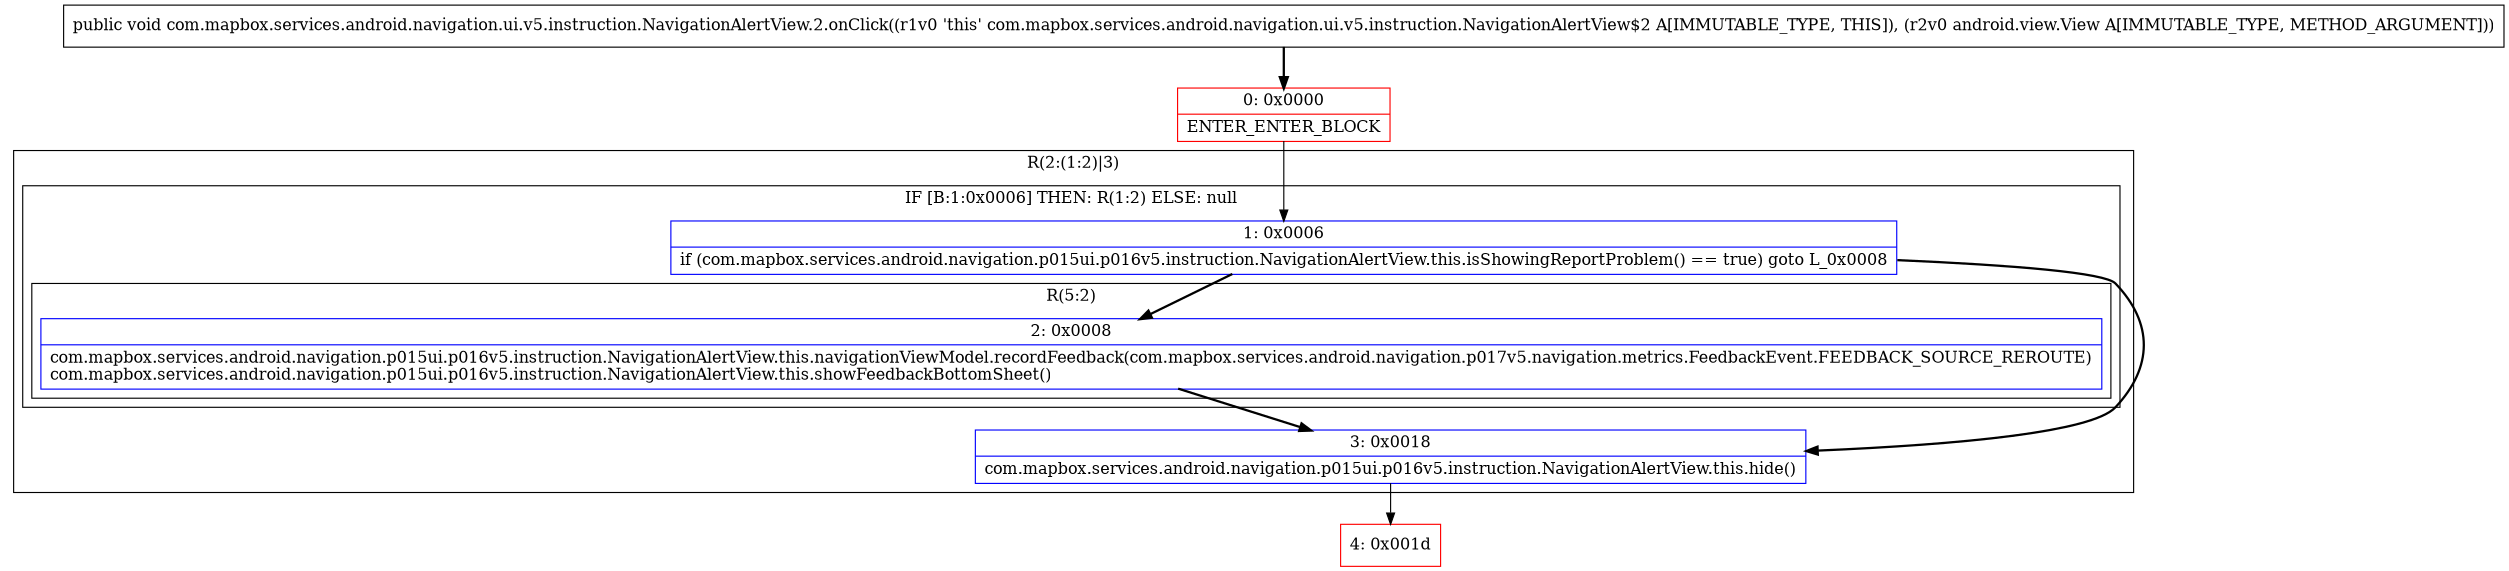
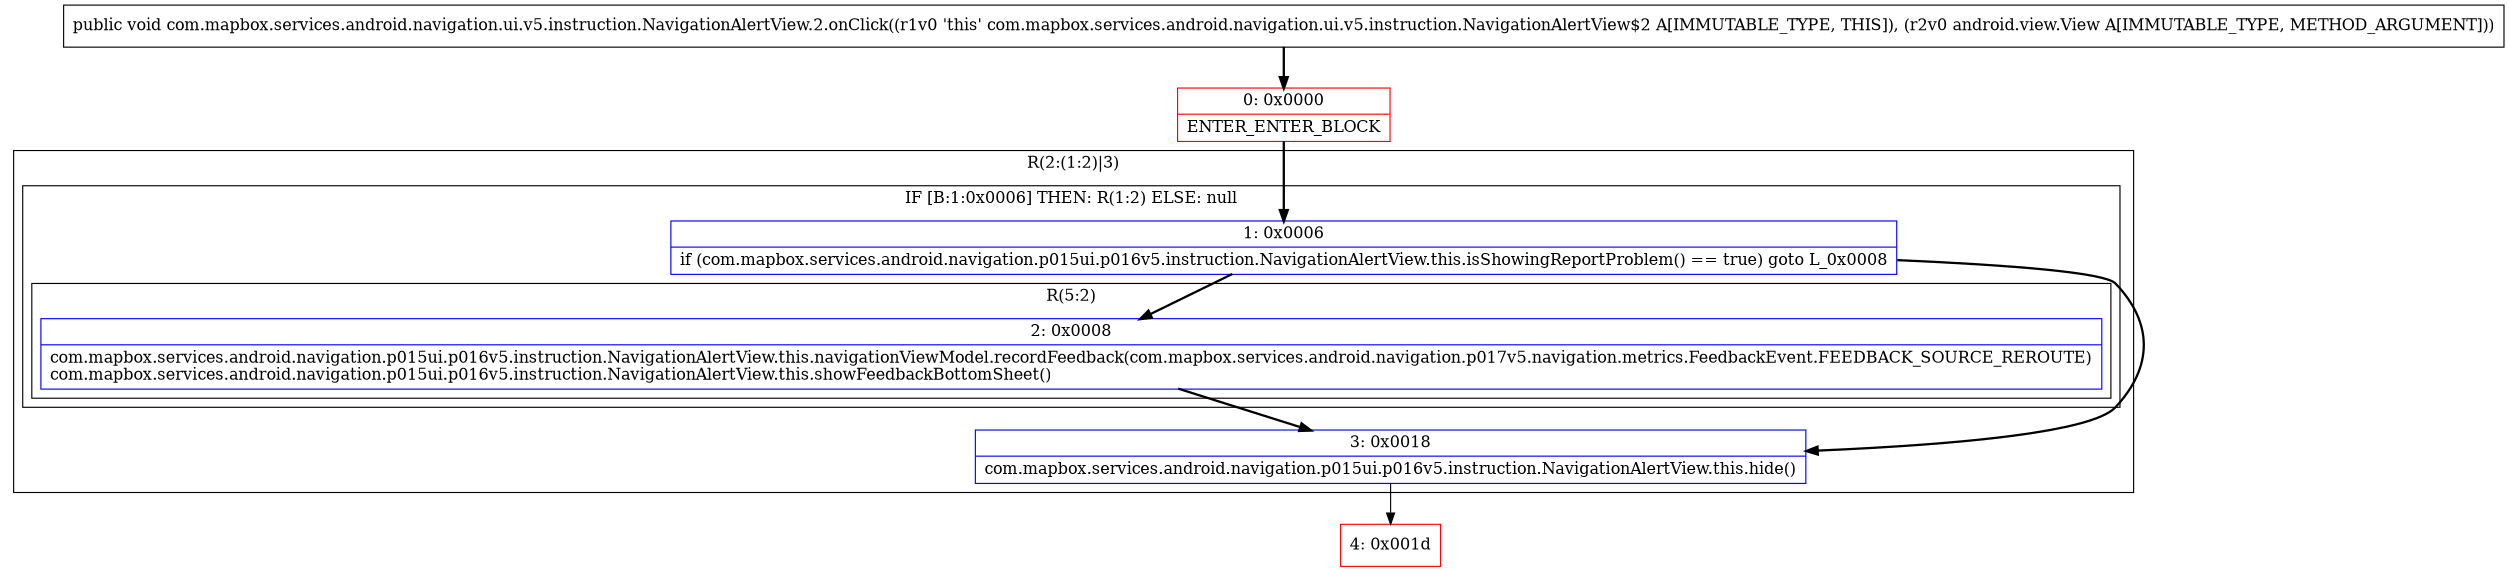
(1284, 175) -> (1284, 175)
